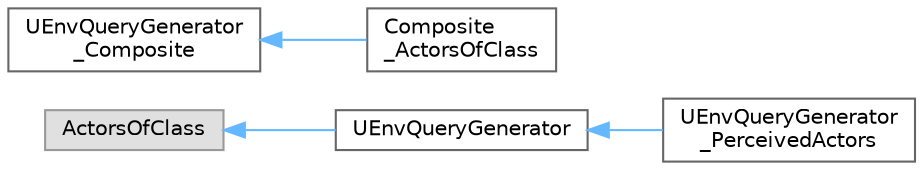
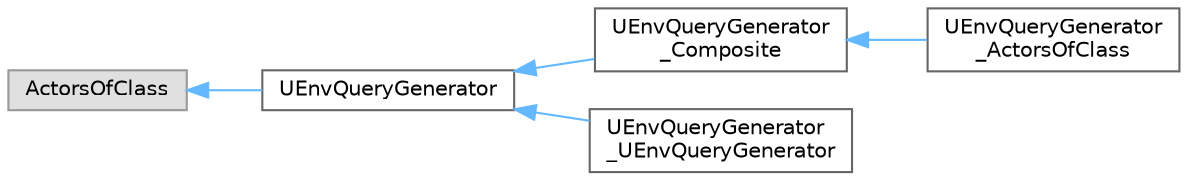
(462, 40) -> (1054, 40)
none -> (565, 63)
(789, 130) -> (721, 141)
